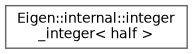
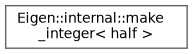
(96, 27) -> (96, 27)
